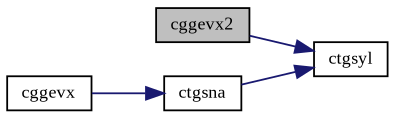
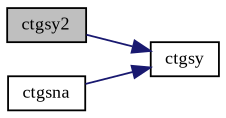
(203, 25) -> (47, 25)
(351, 59) -> (185, 59)
(49, 93) -> none
